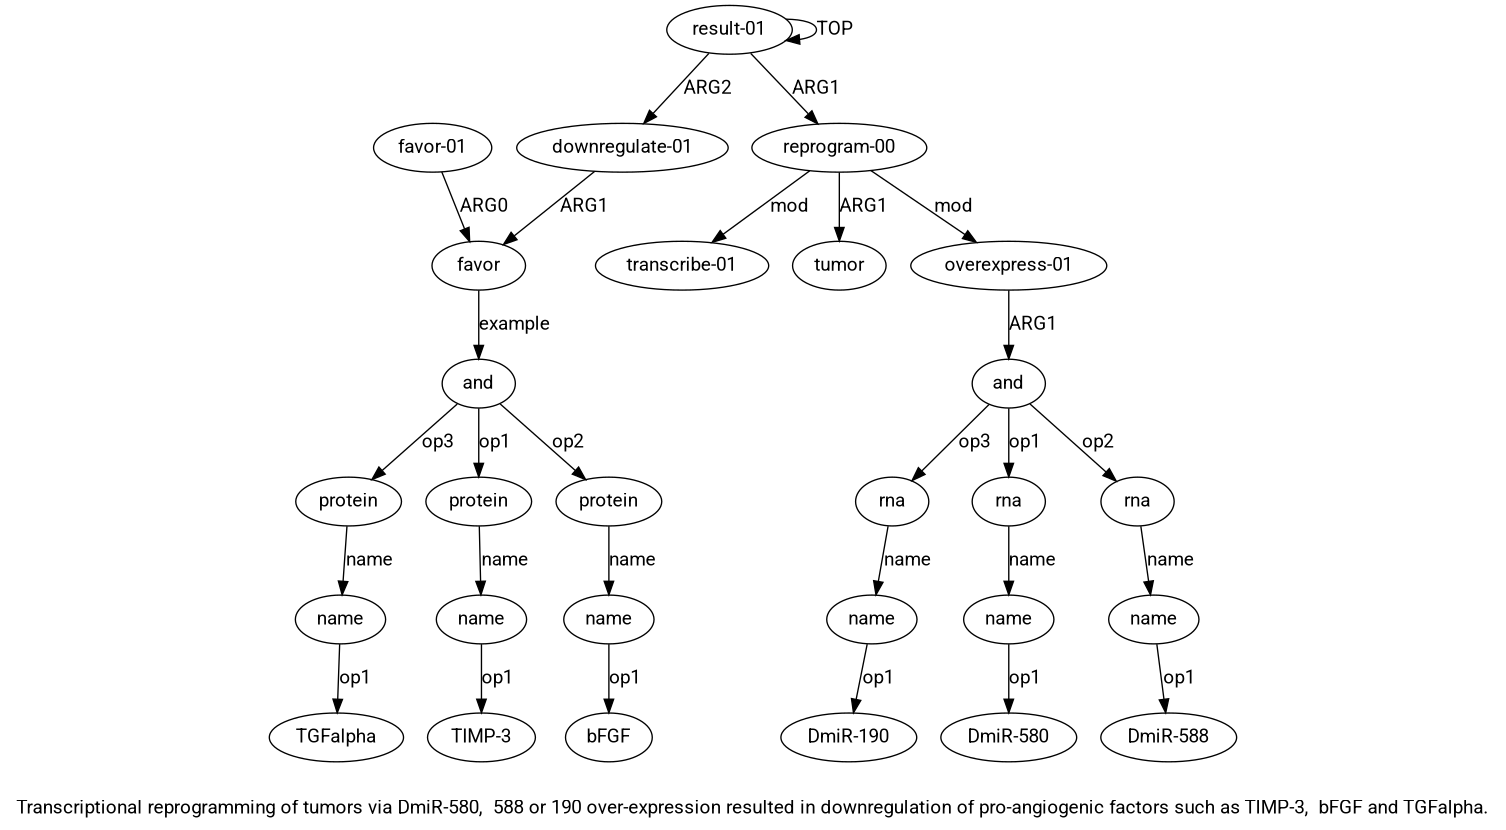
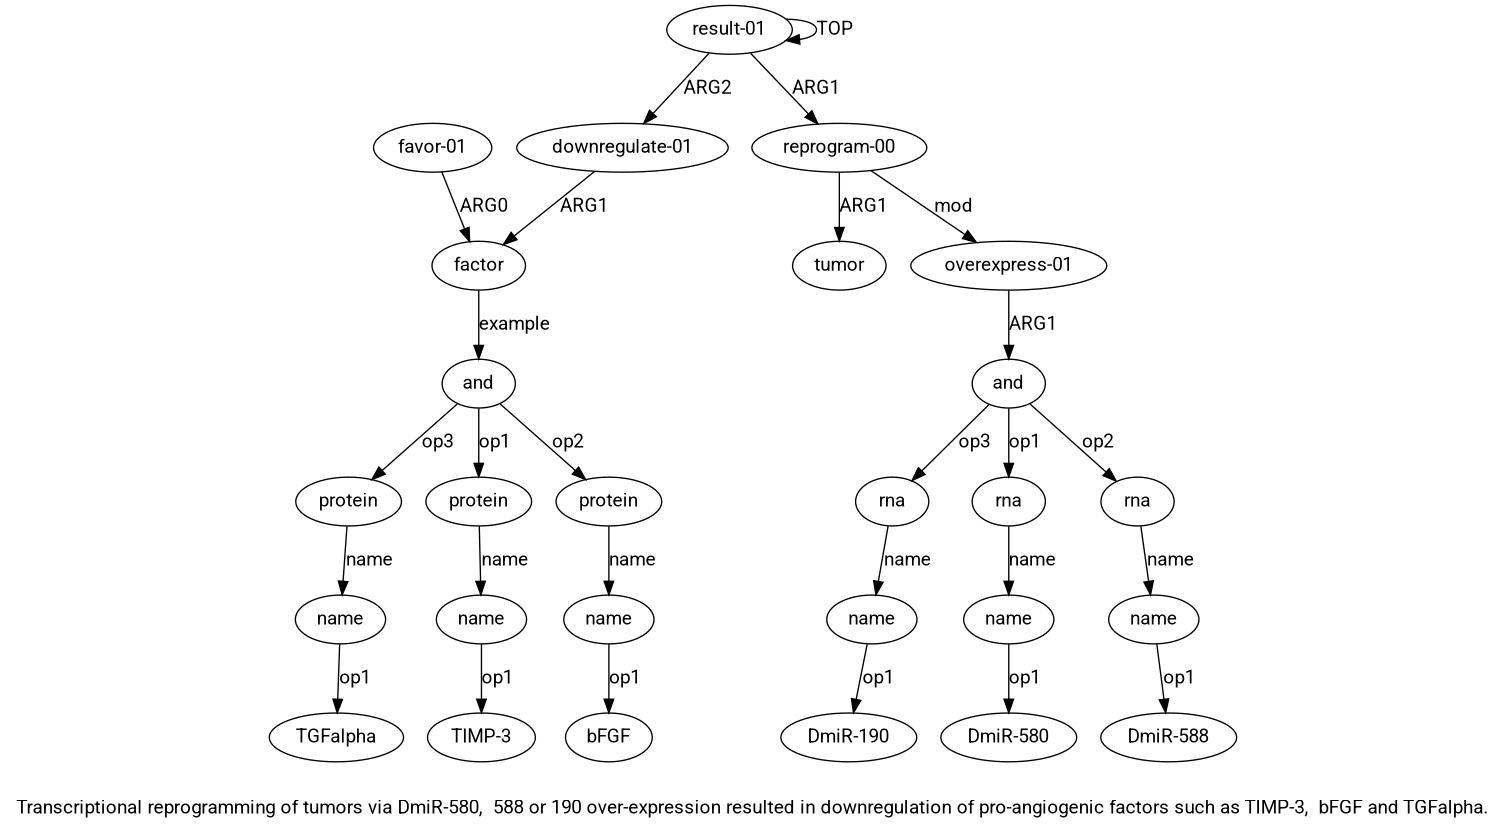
(479, 266) -> (479, 266)
(682, 266) -> none
